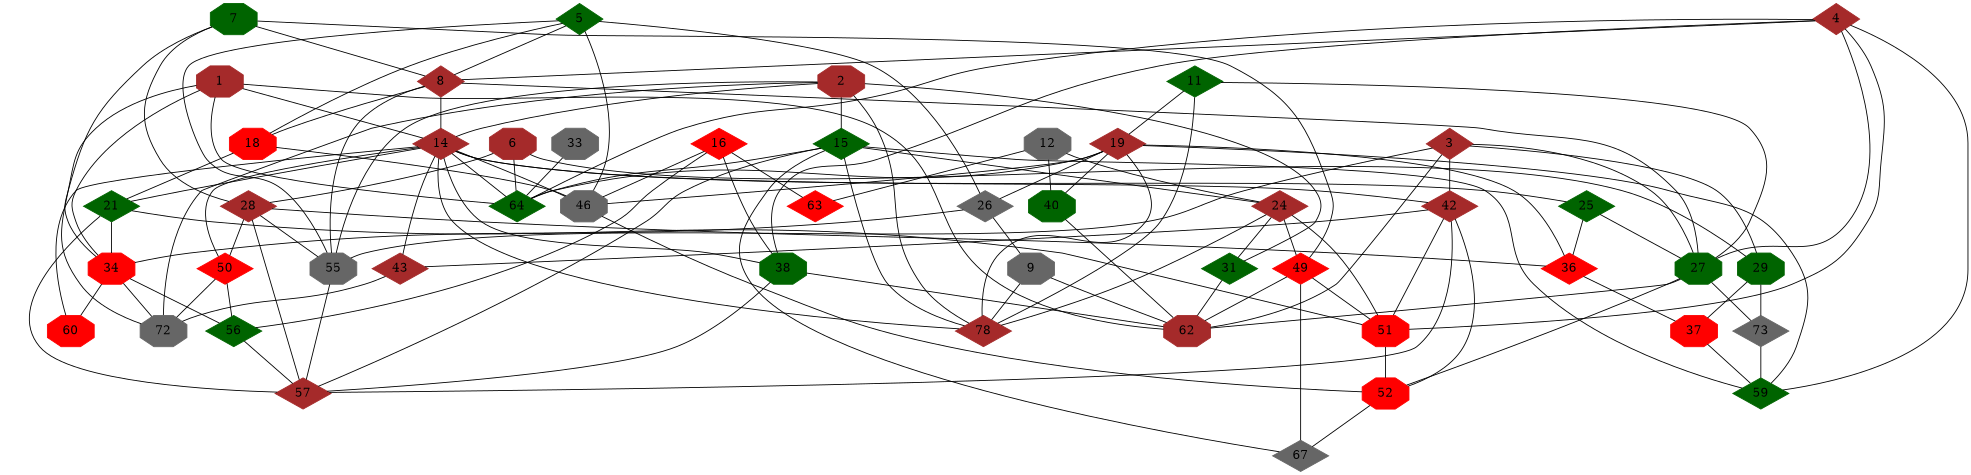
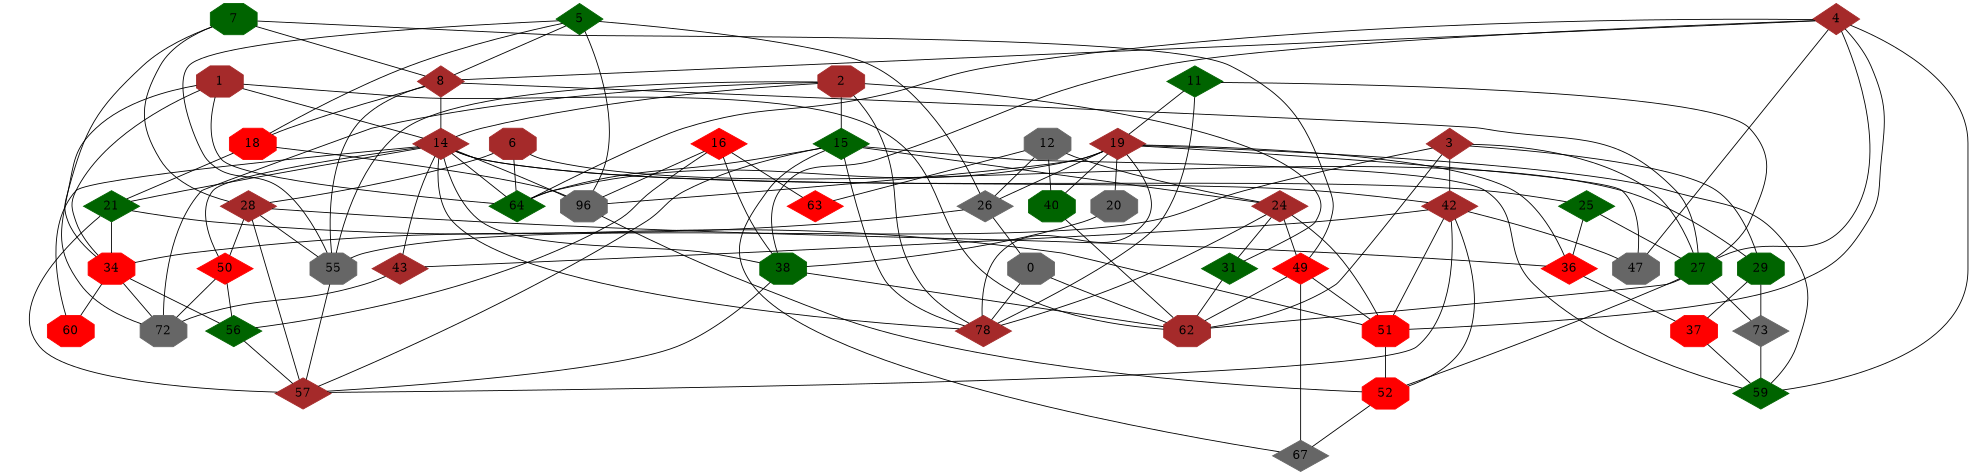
(575, 144) -> none
none -> (1015, 177)
(584, 206) -> (584, 206)
none -> (1114, 206)
(1031, 269) -> (1031, 269)
none -> (1636, 269)
